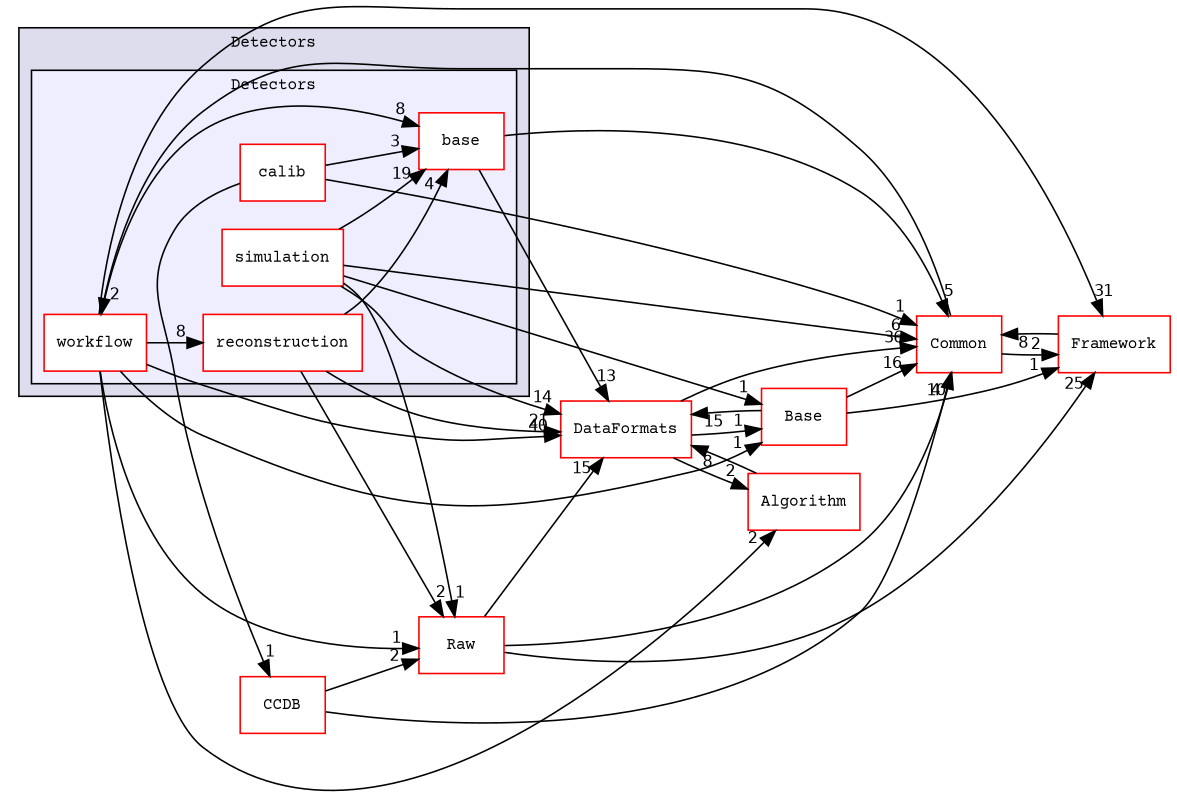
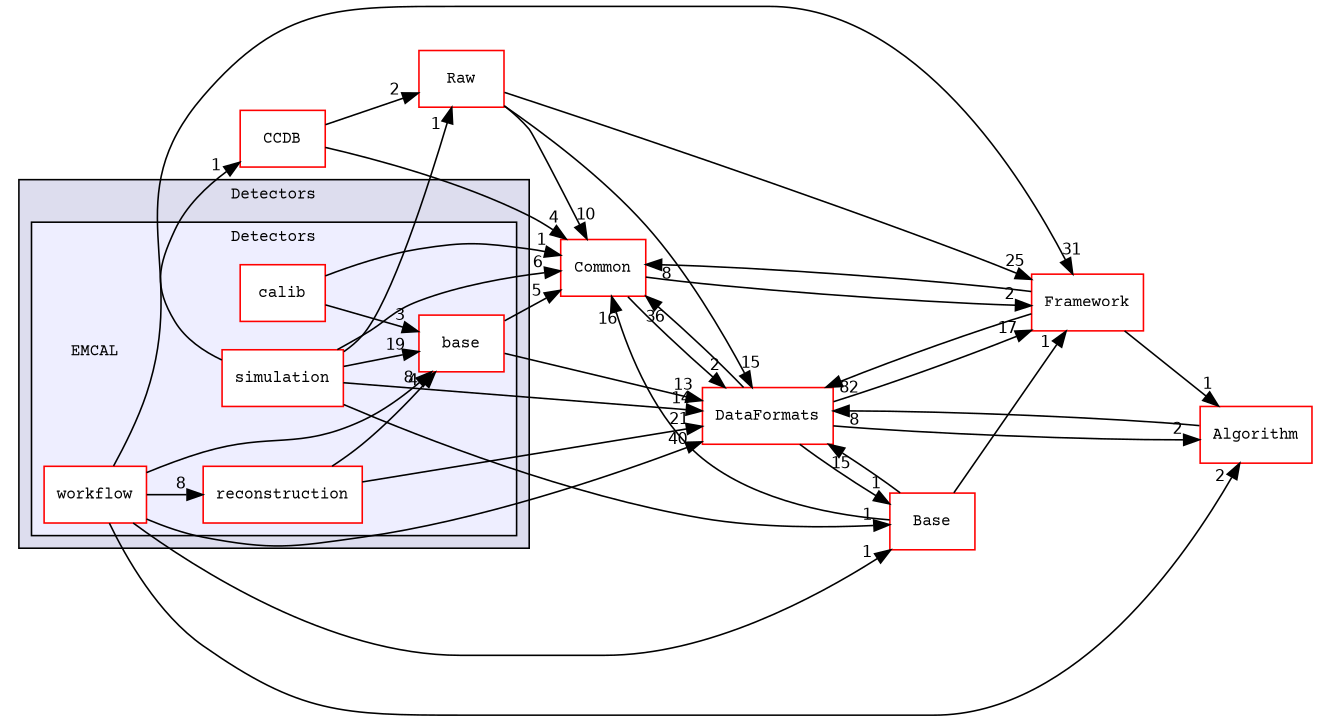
(552, 69) -> (670, 338)
none -> (936, 346)
none -> (95, 351)
none -> (1165, 364)
none -> (926, 371)
(181, 409) -> (168, 245)
(365, 481) -> none
(189, 581) -> none
